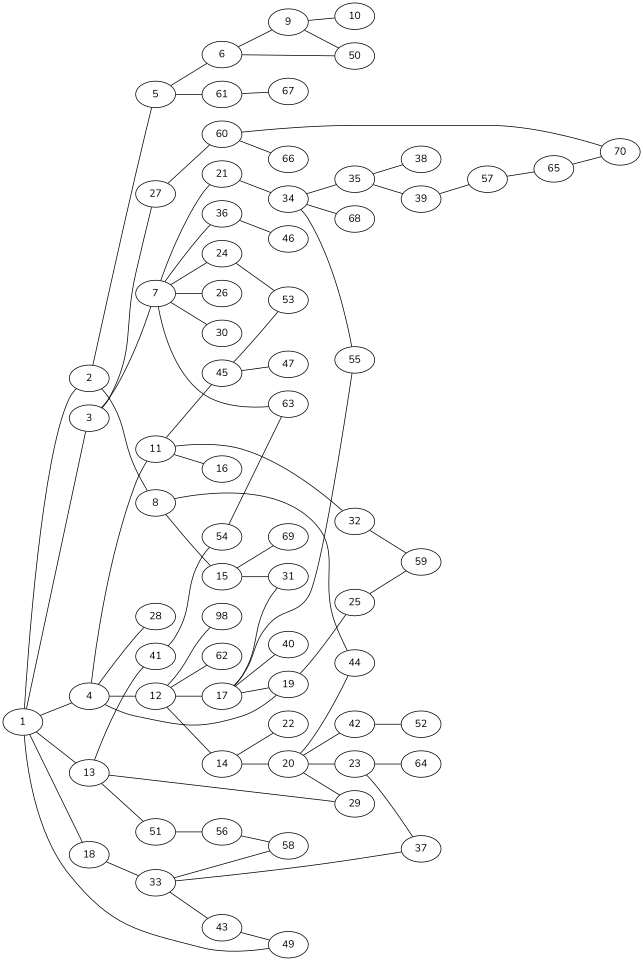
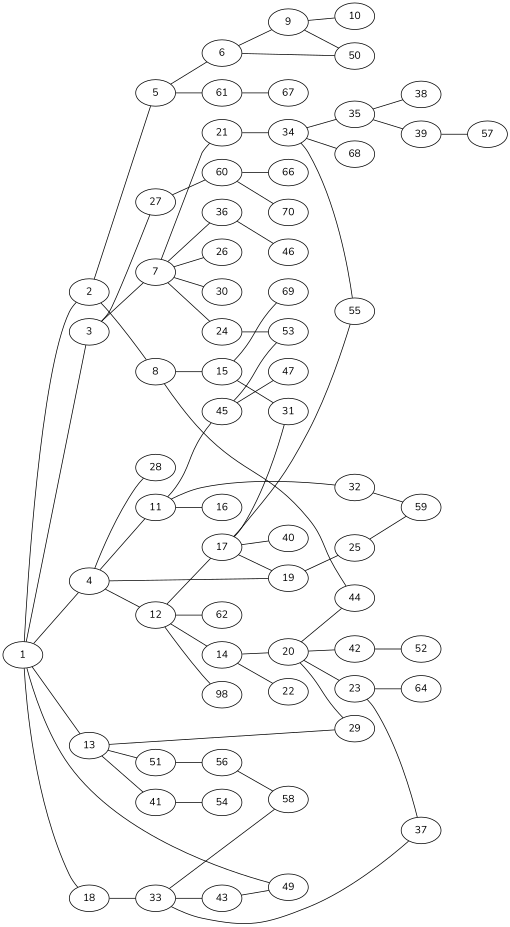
(554, 169) -> none
(288, 404) -> none
